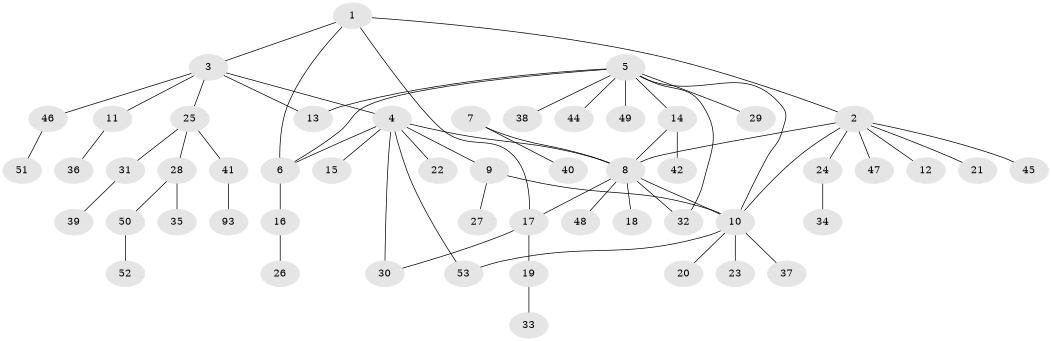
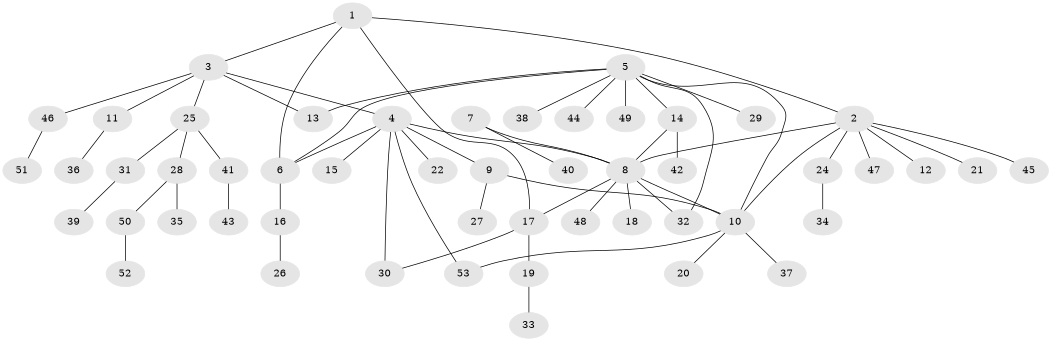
(229, 222) -> (229, 222)
(735, 274) -> none
